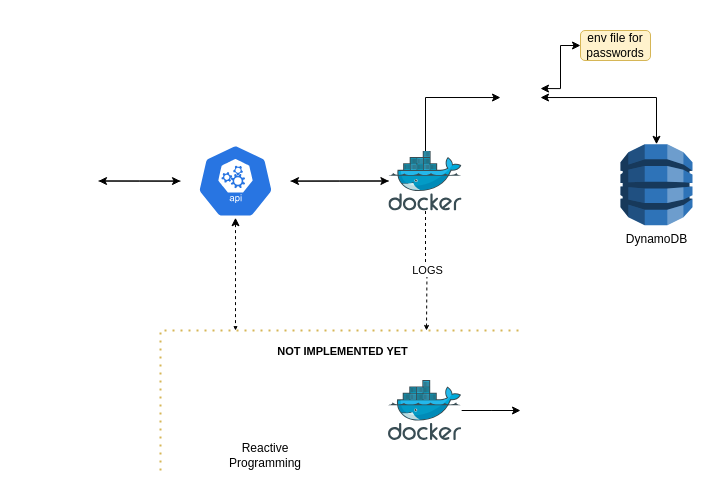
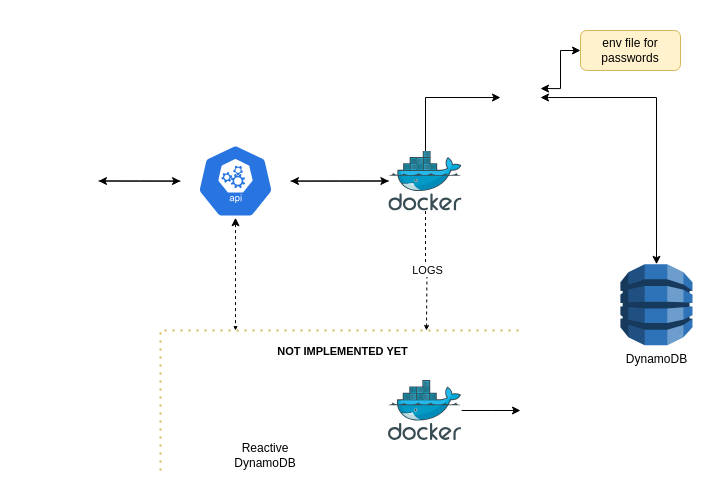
(616, 46) -> (631, 51)
(657, 185) -> (657, 305)
(266, 456) -> (266, 456)
